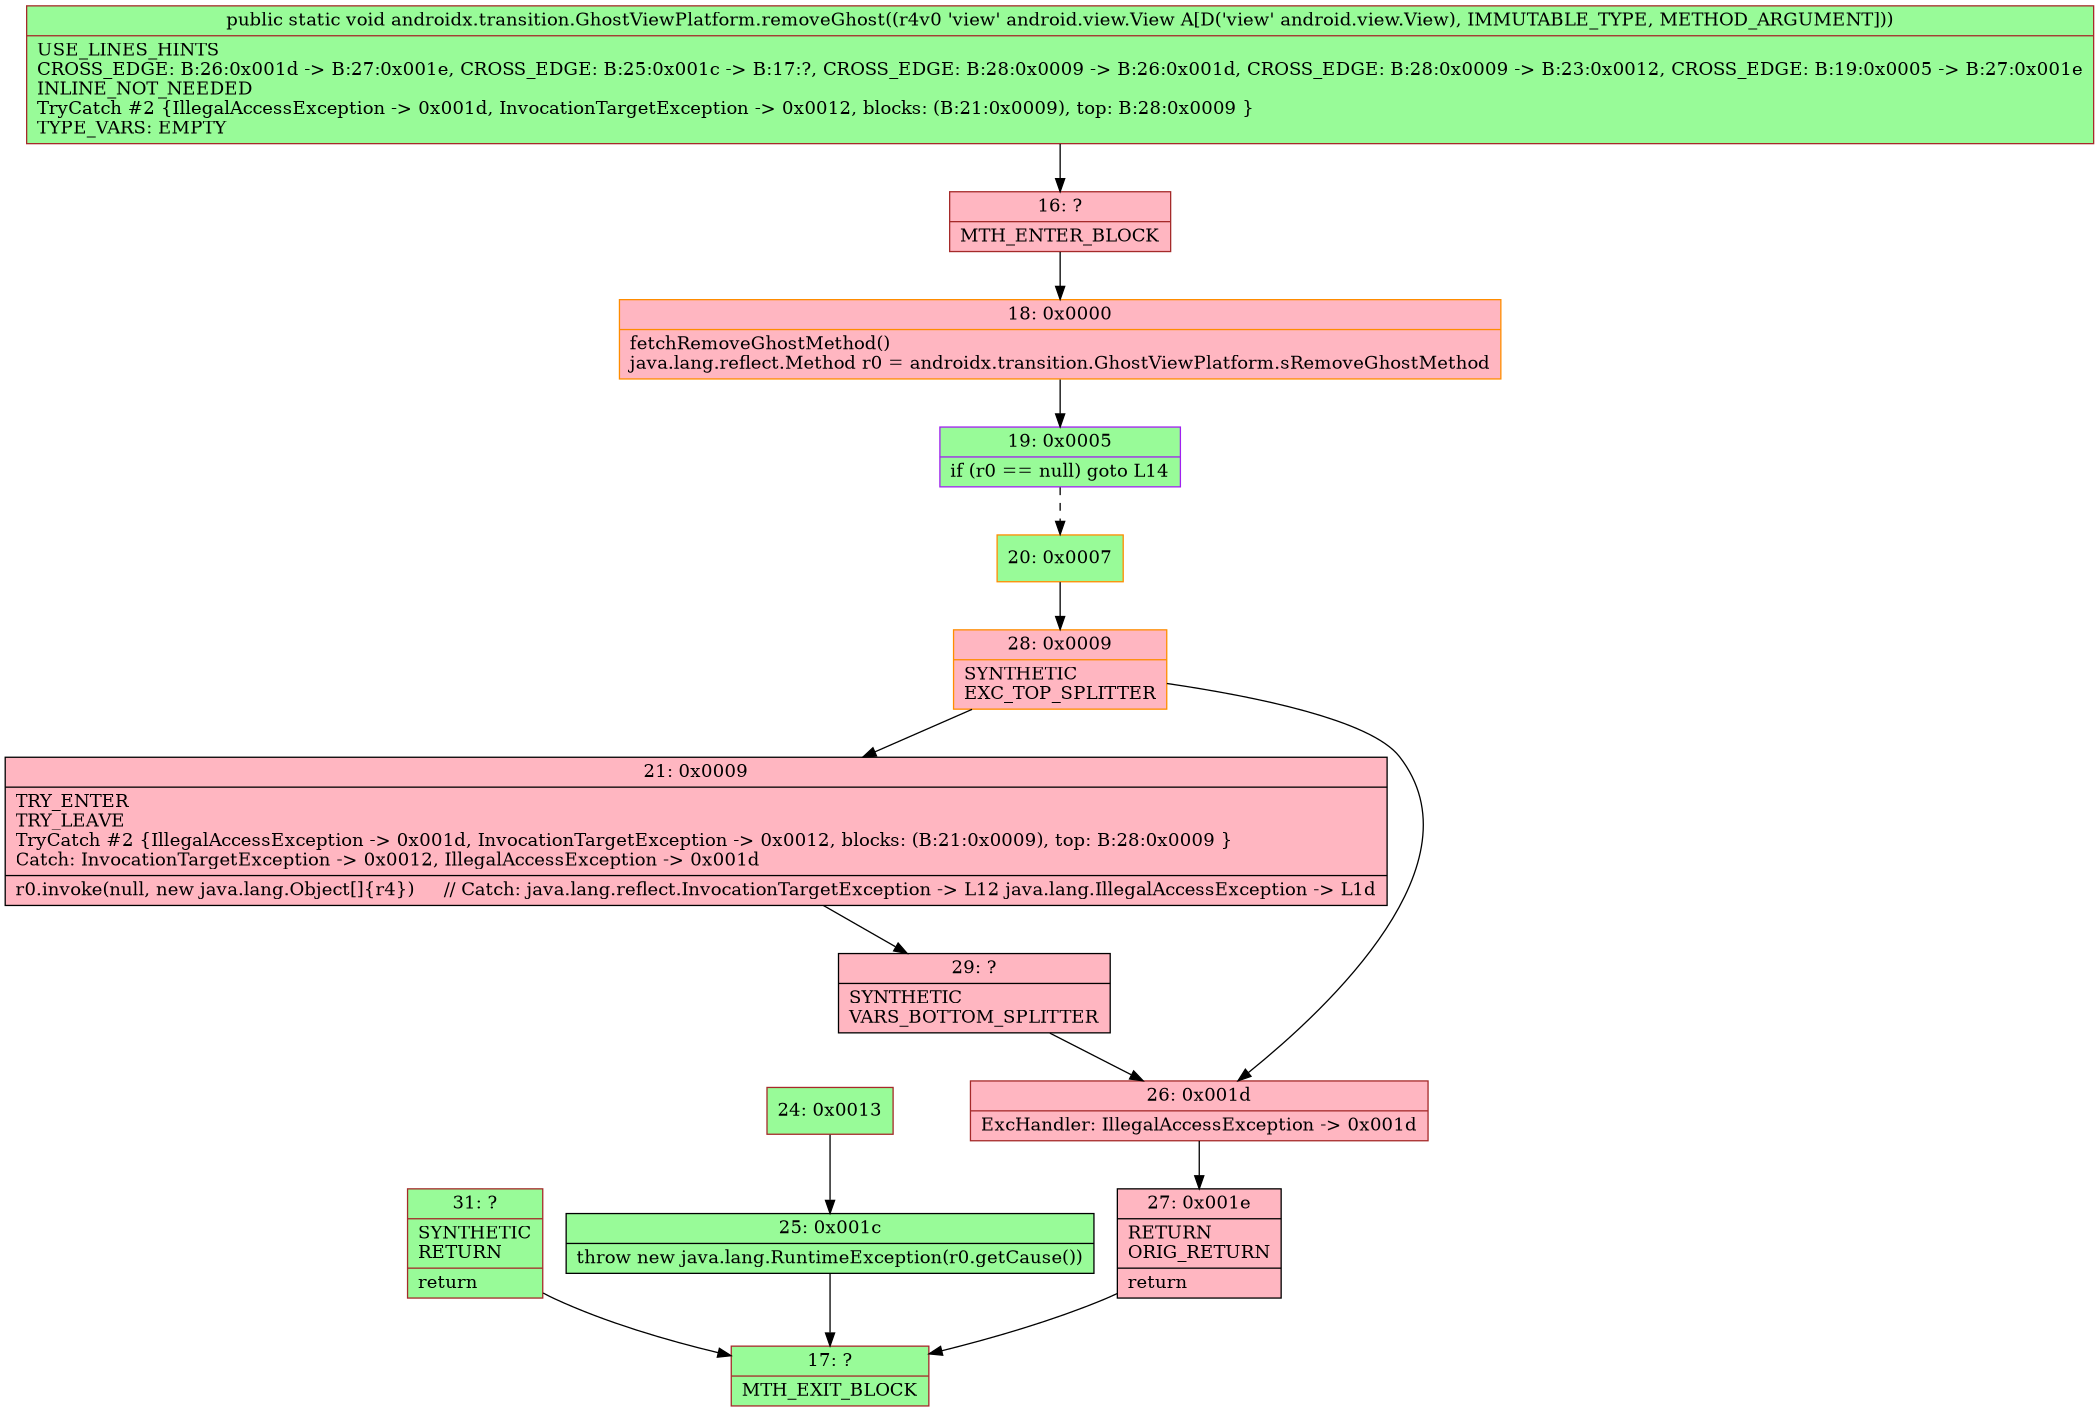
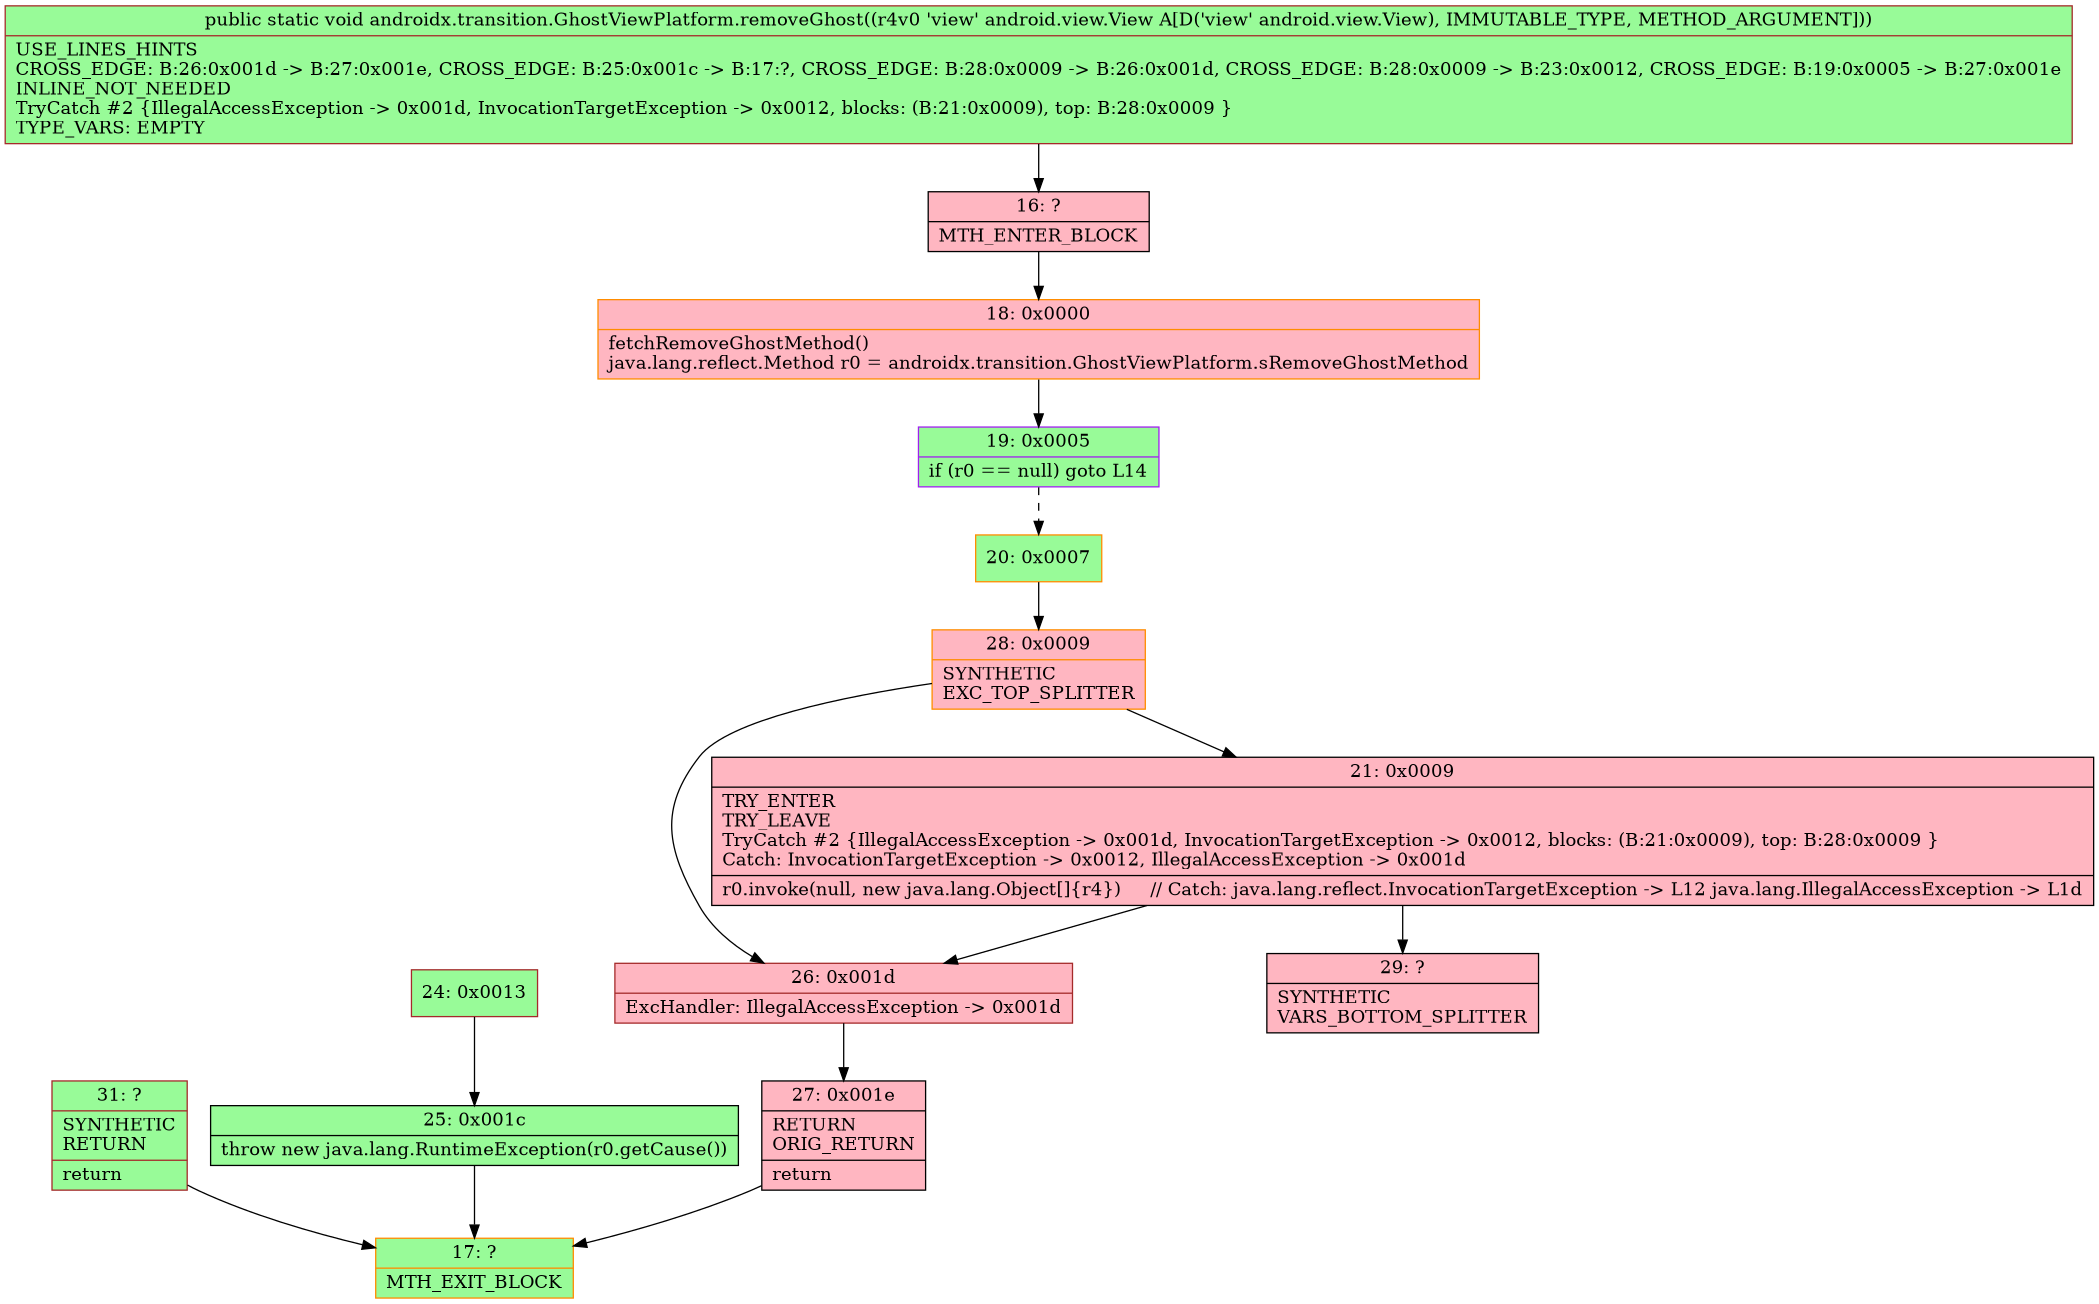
(1060, 222) -> (1039, 222)
(1091, 1054) -> (1052, 933)
(830, 1376) -> (474, 1268)
